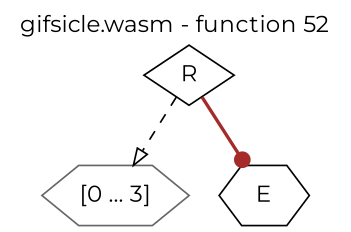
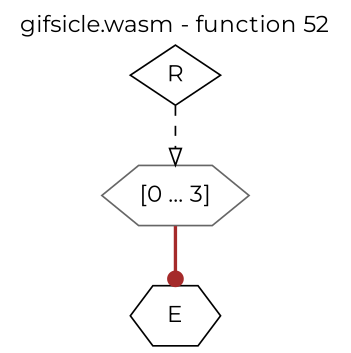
(220, 126) -> (175, 249)
